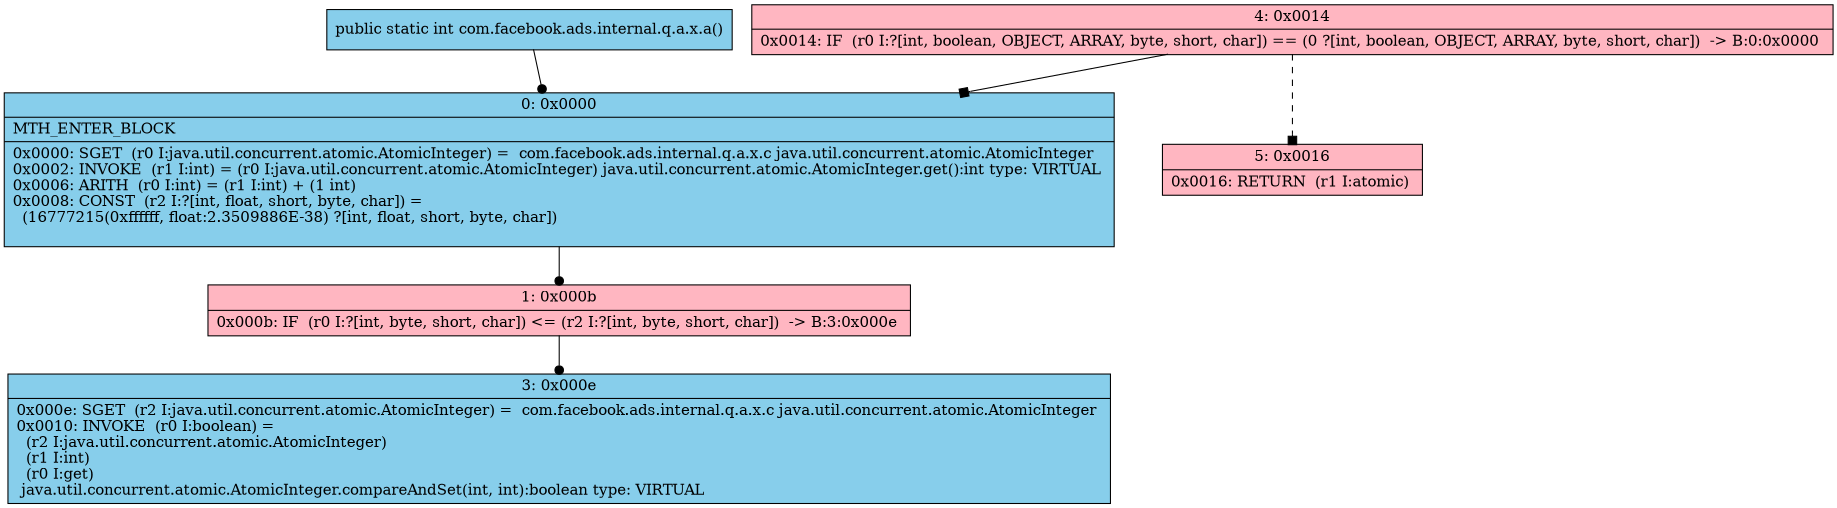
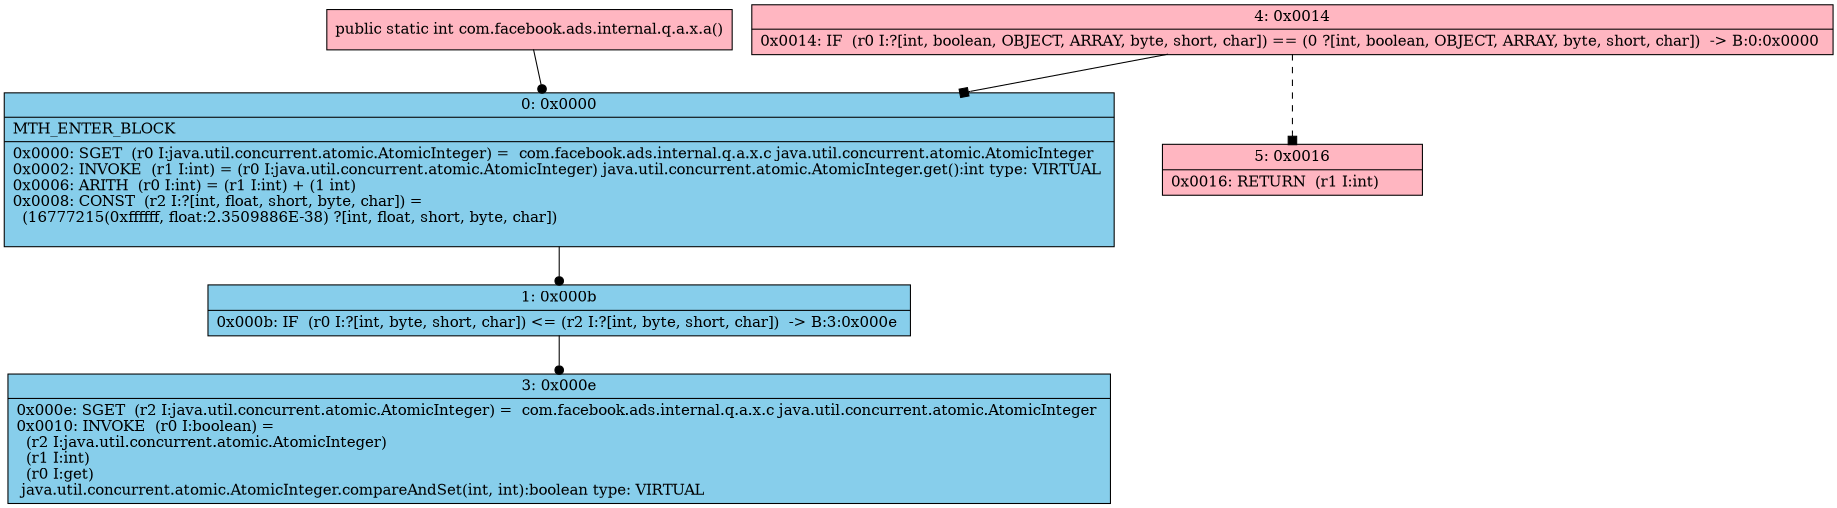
(529, 30) -> (529, 30)
(1292, 182) -> (1278, 182)
(559, 310) -> (559, 310)
